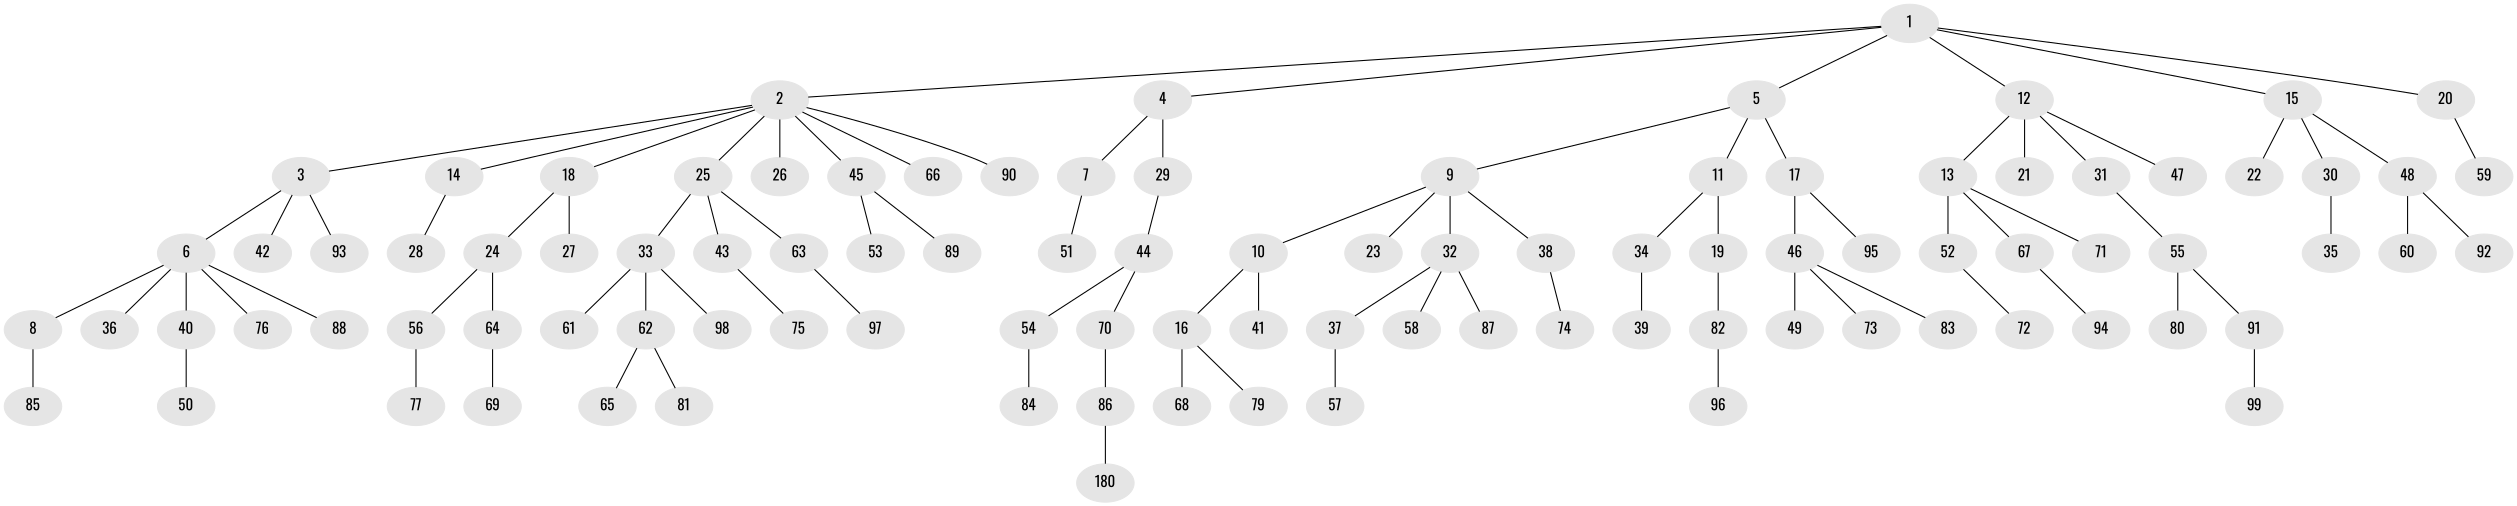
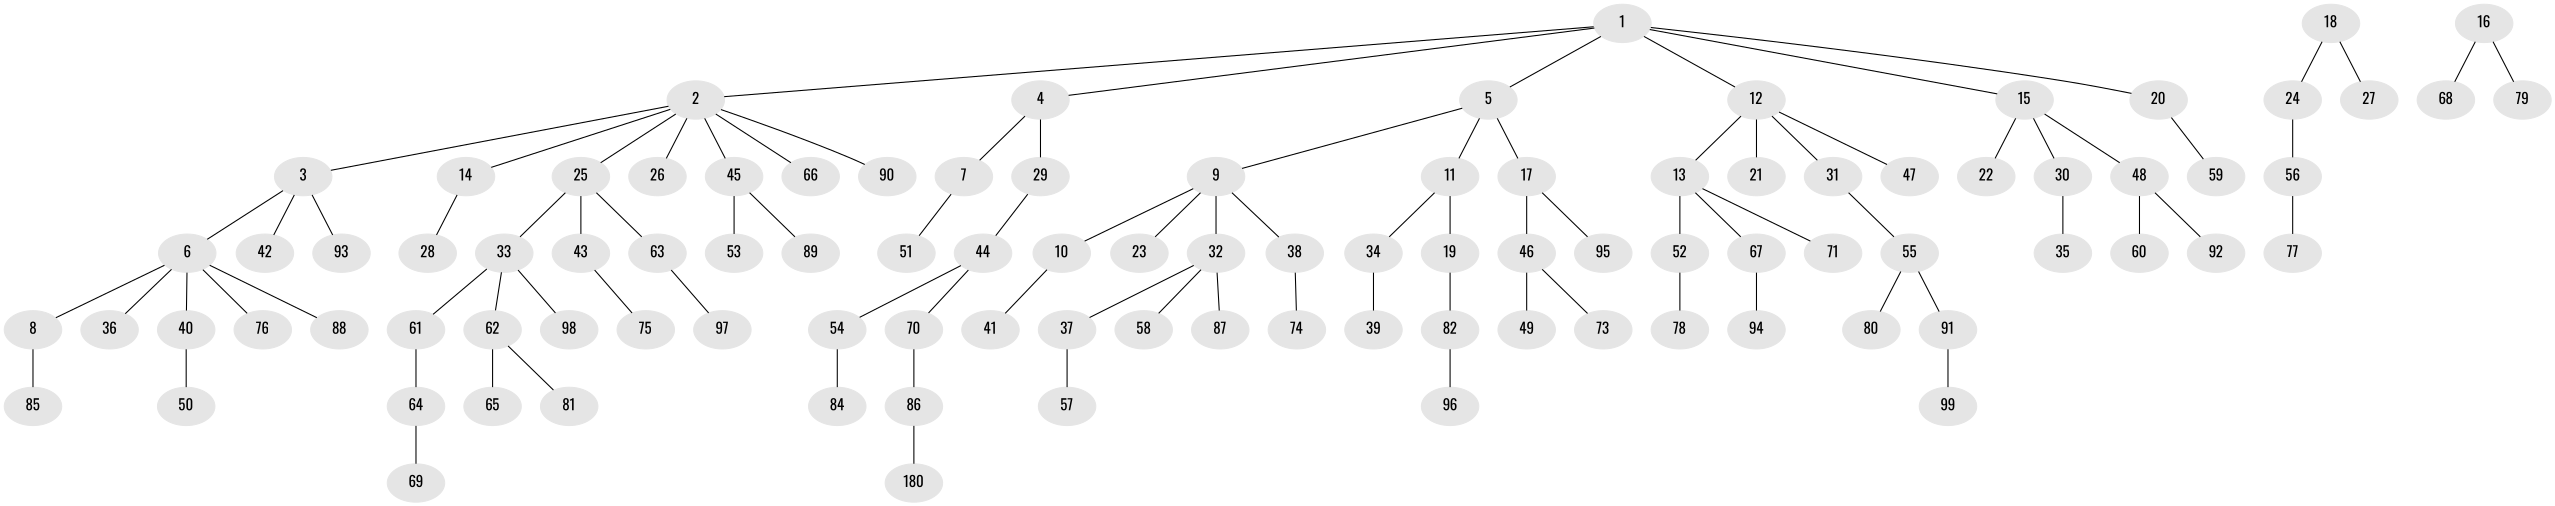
(674, 138) -> none
(1220, 291) -> none
(493, 292) -> (416, 368)
(1948, 330) -> none
(2025, 330) -> (1680, 330)
